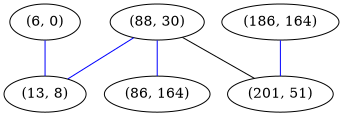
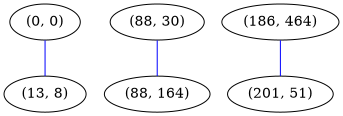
(45, 22) -> (45, 22)
(280, 22) -> (280, 22)
(101, 58) -> none
(218, 58) -> none
(157, 94) -> (157, 94)
